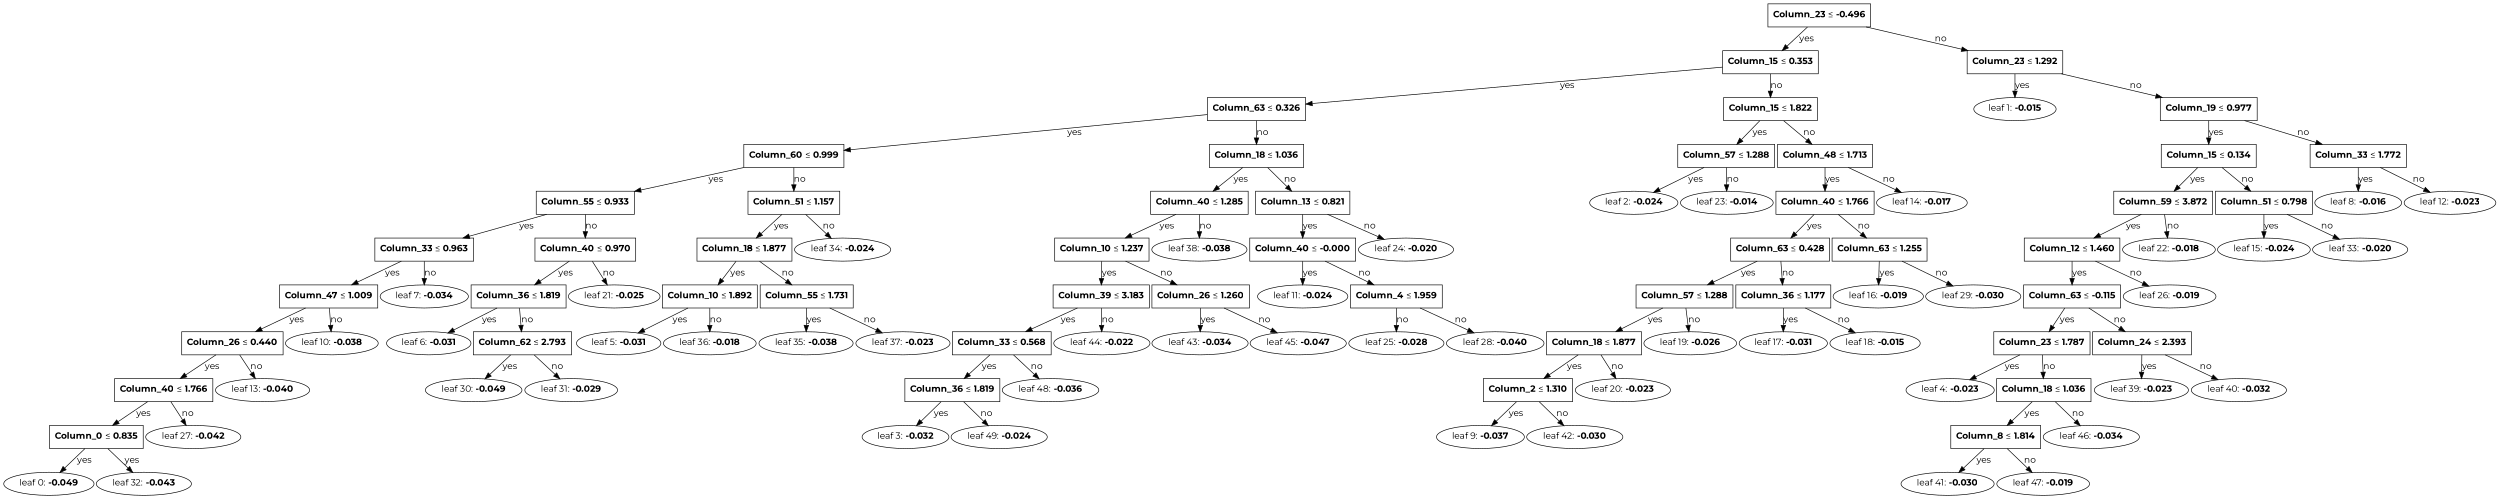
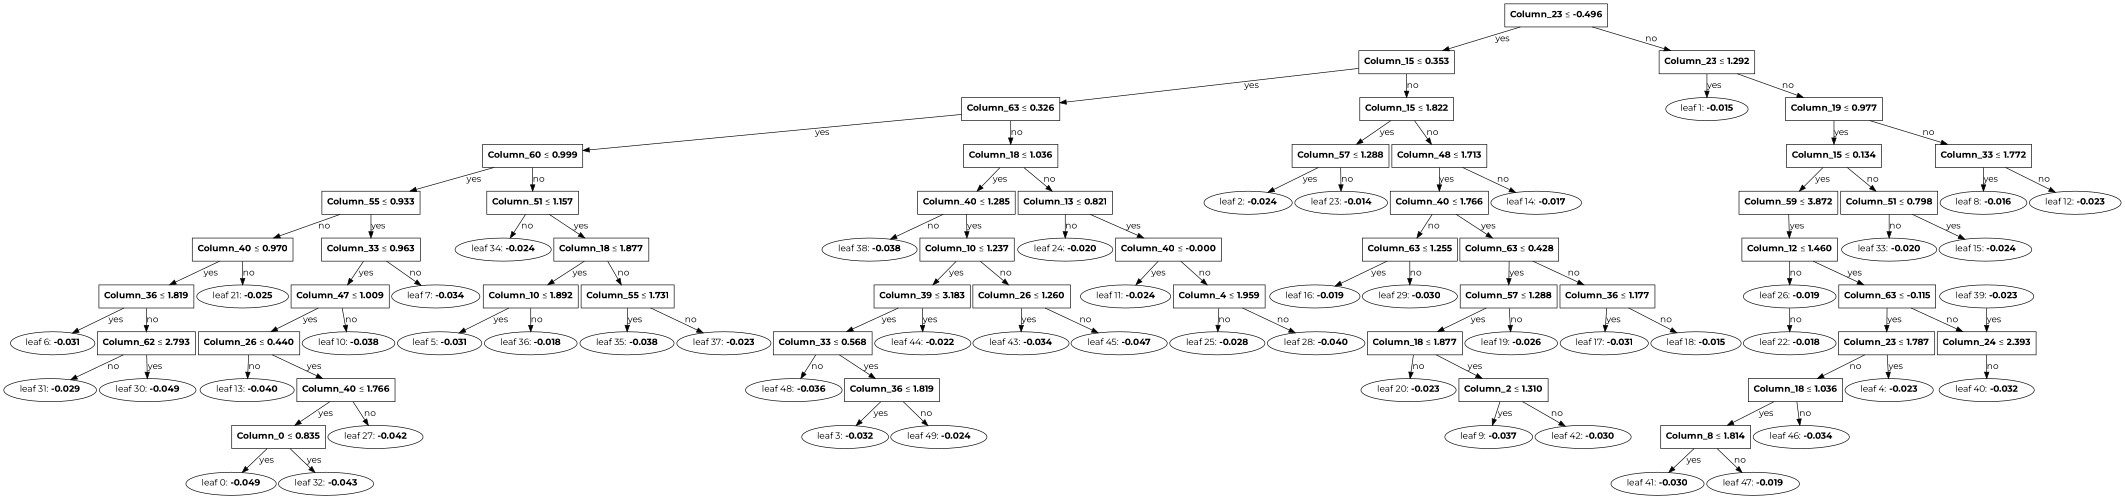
(2166, 223) -> (1790, 317)
(1108, 320) -> (930, 320)
(2142, 364) -> (1987, 317)
